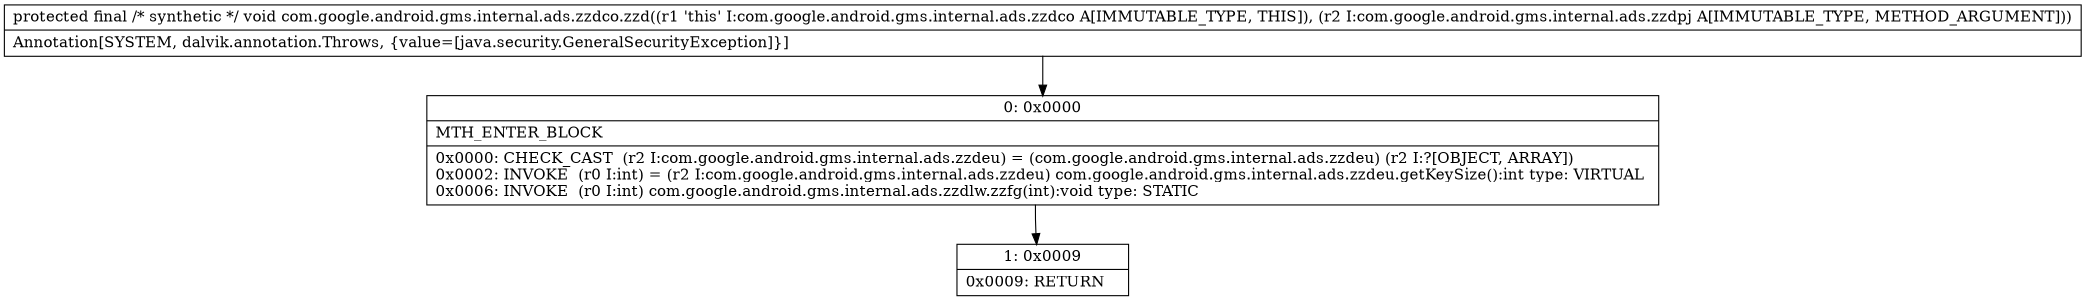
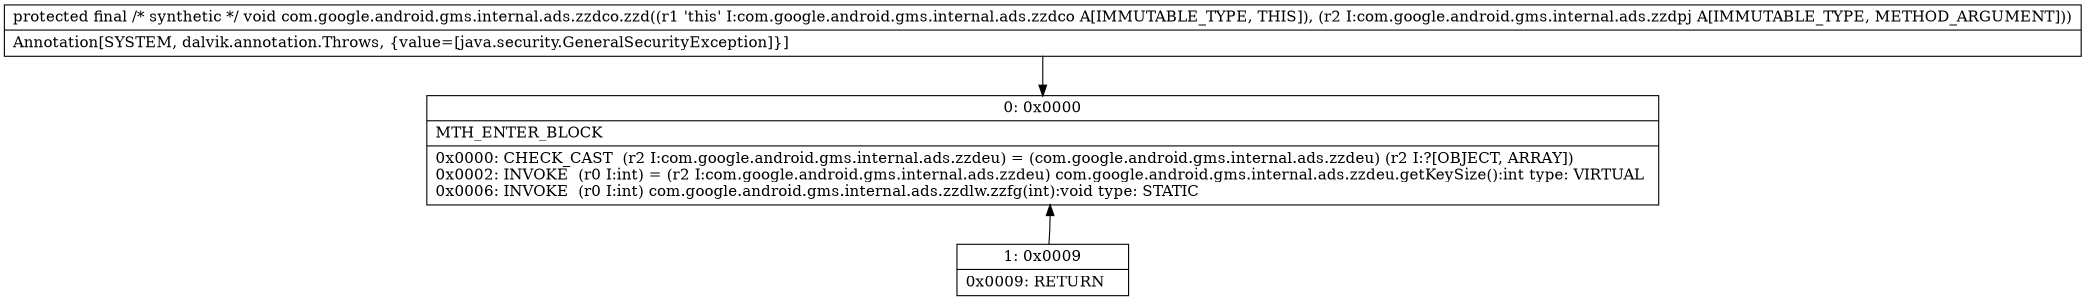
(1035, 219) -> (1050, 230)
